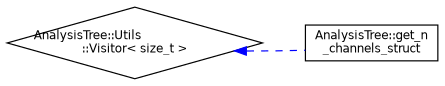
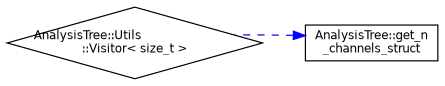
(276, 51) -> (264, 35)
